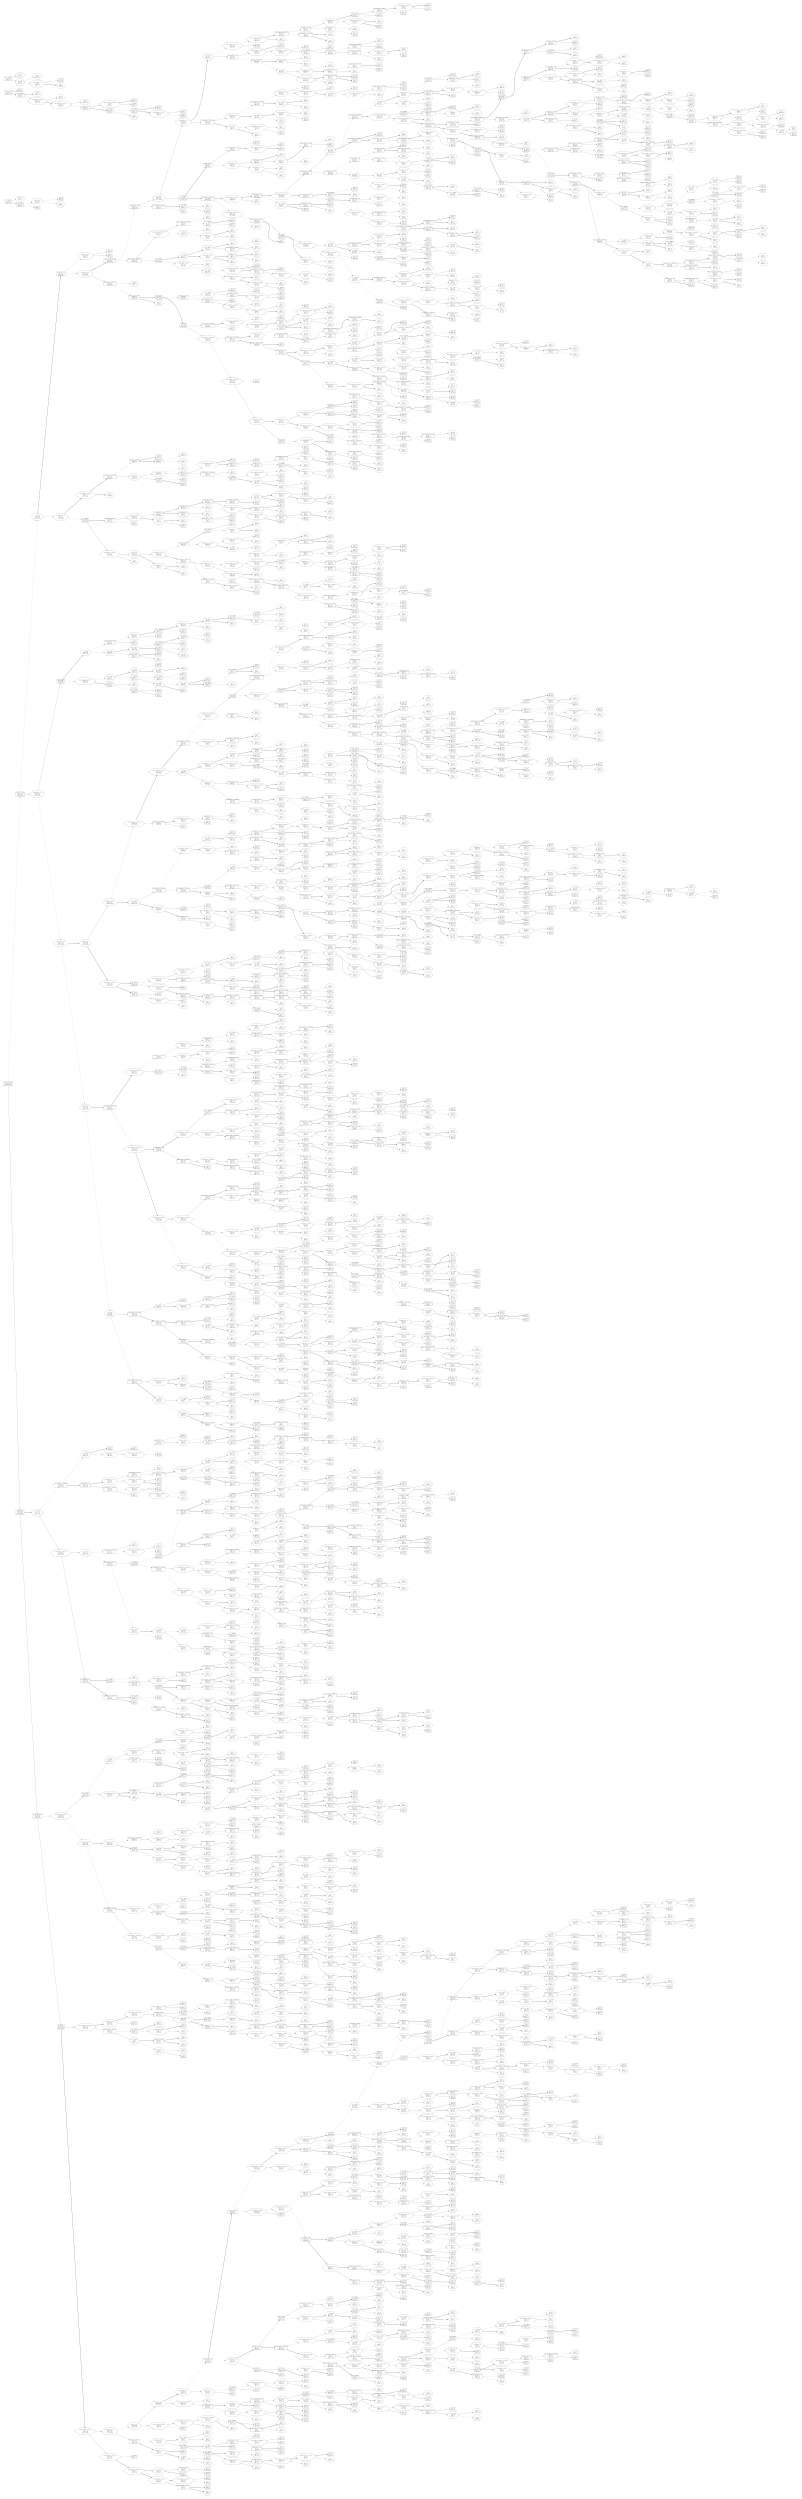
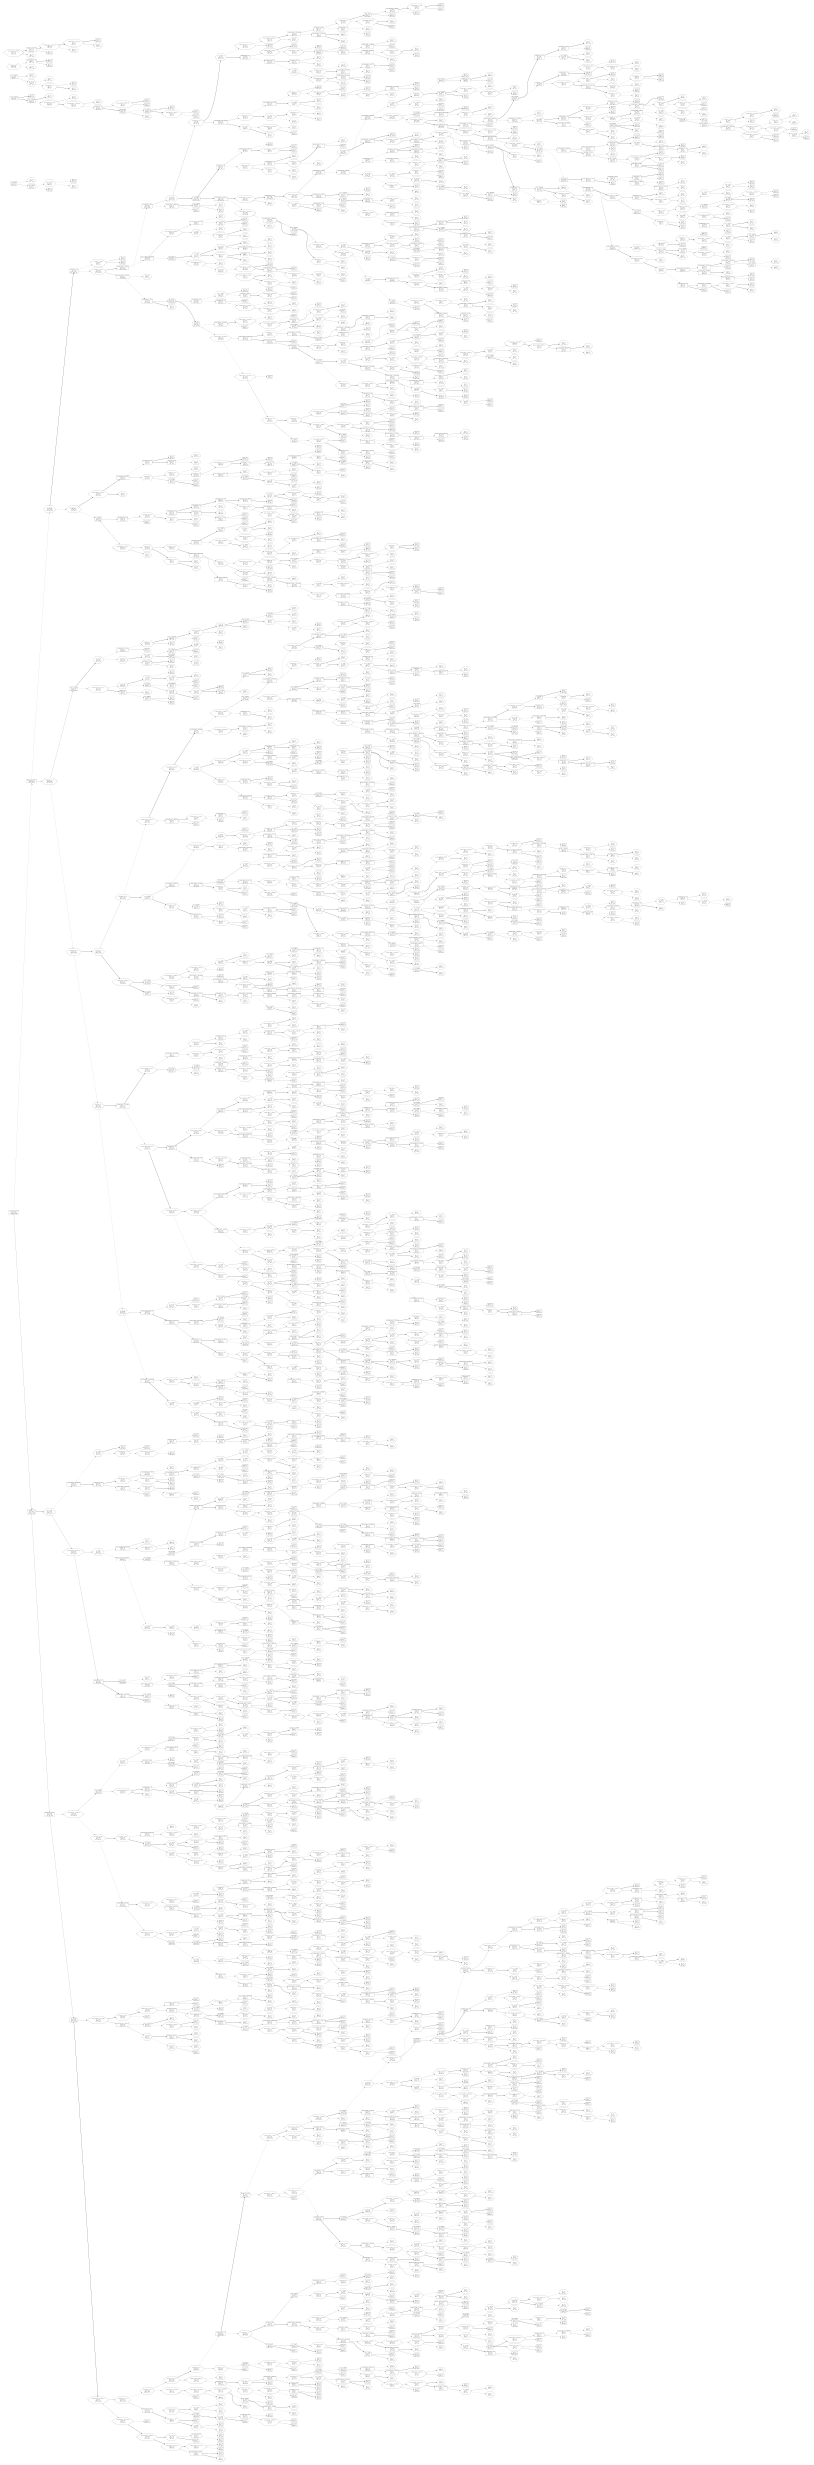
(208, 2453) -> none
